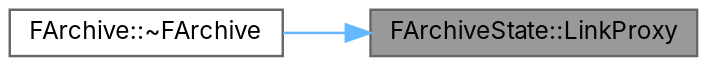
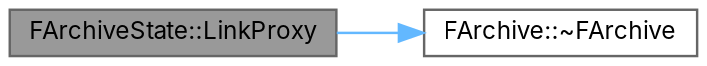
(314, 33) -> (368, 33)
